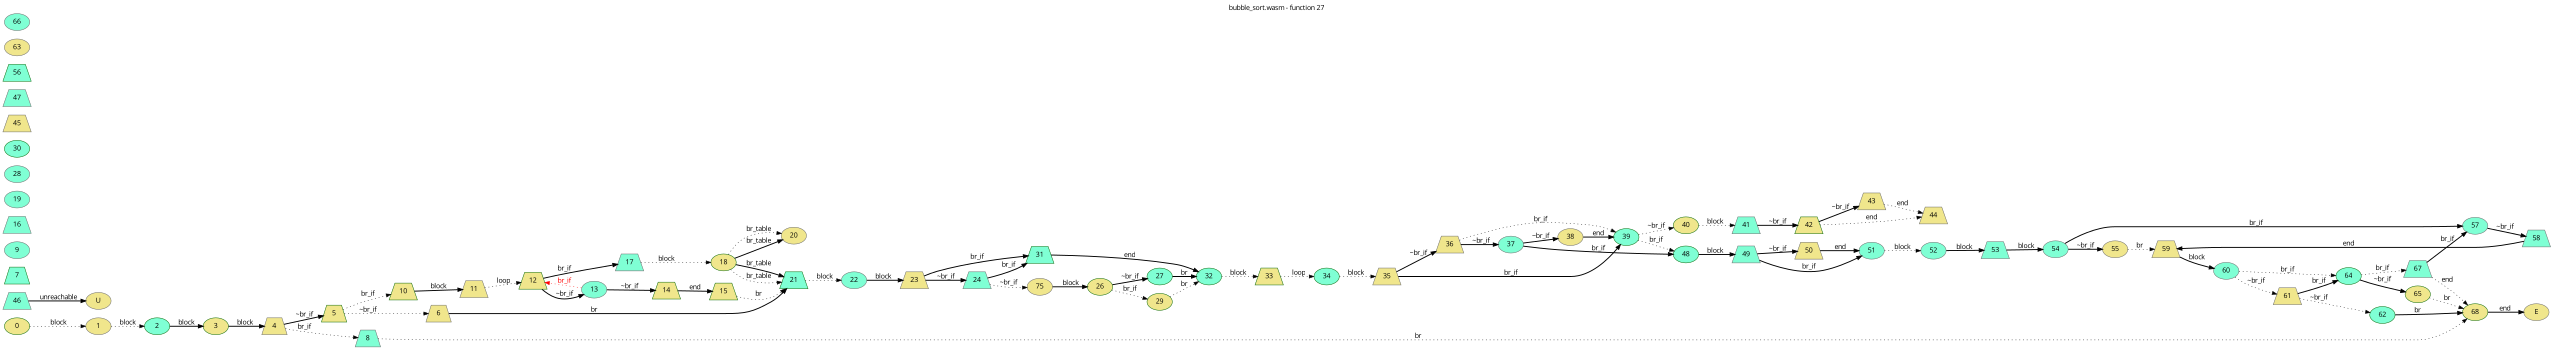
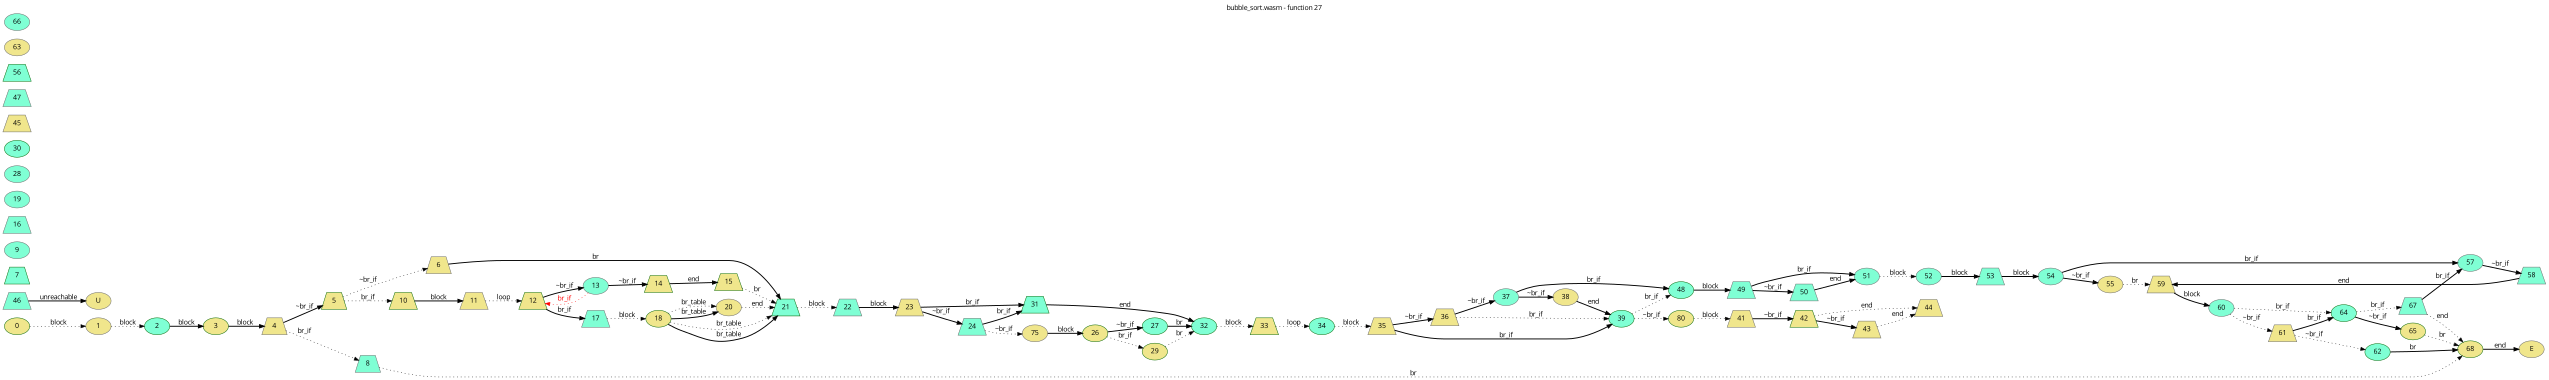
(1686, 225) -> (1681, 319)
(1746, 225) -> (1741, 319)
(1809, 251) -> (1804, 292)
(854, 280) -> (848, 307)
none -> (756, 307)
